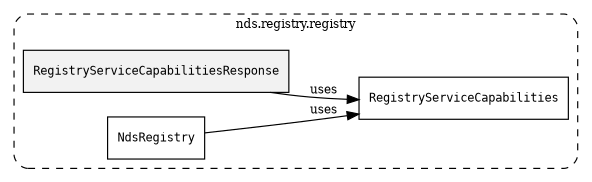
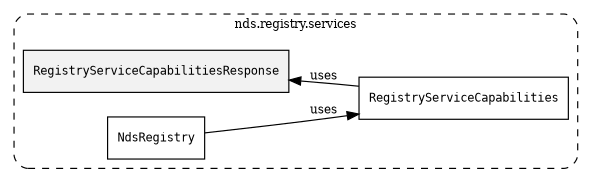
(296, 25) -> (296, 25)
(308, 97) -> (330, 83)
